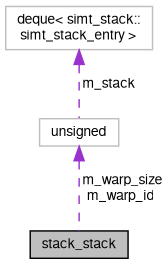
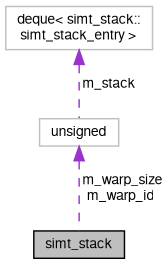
(79, 245) -> (79, 245)
